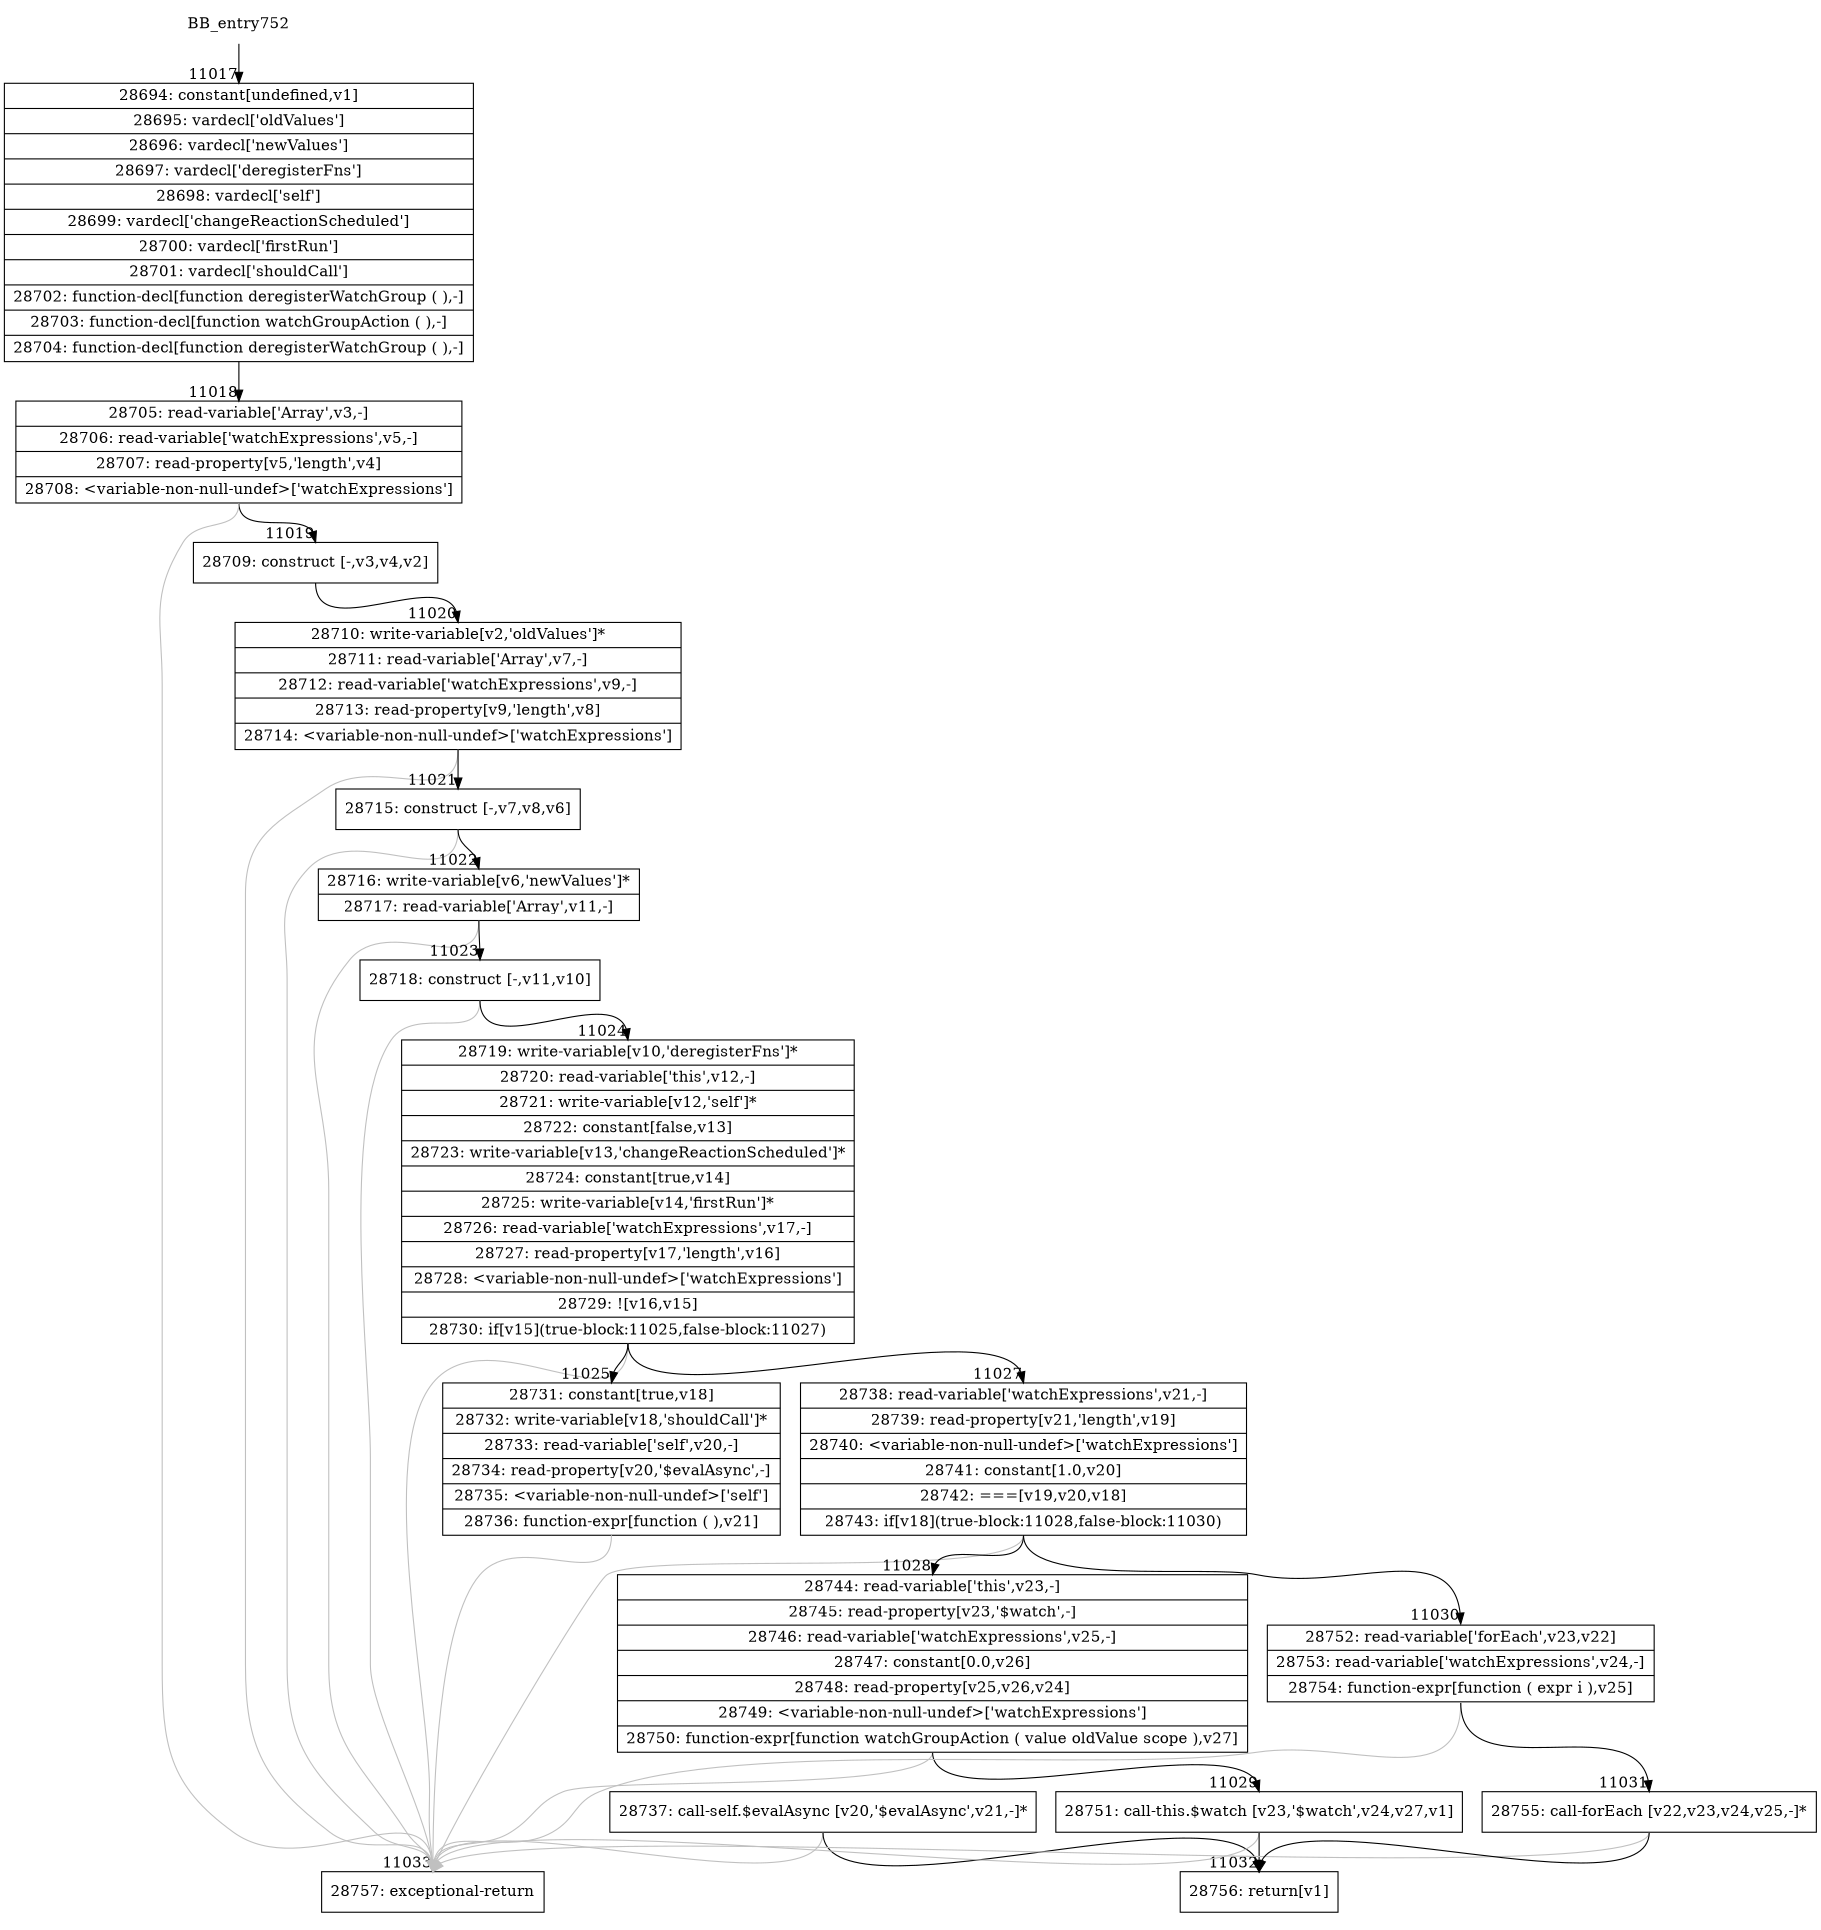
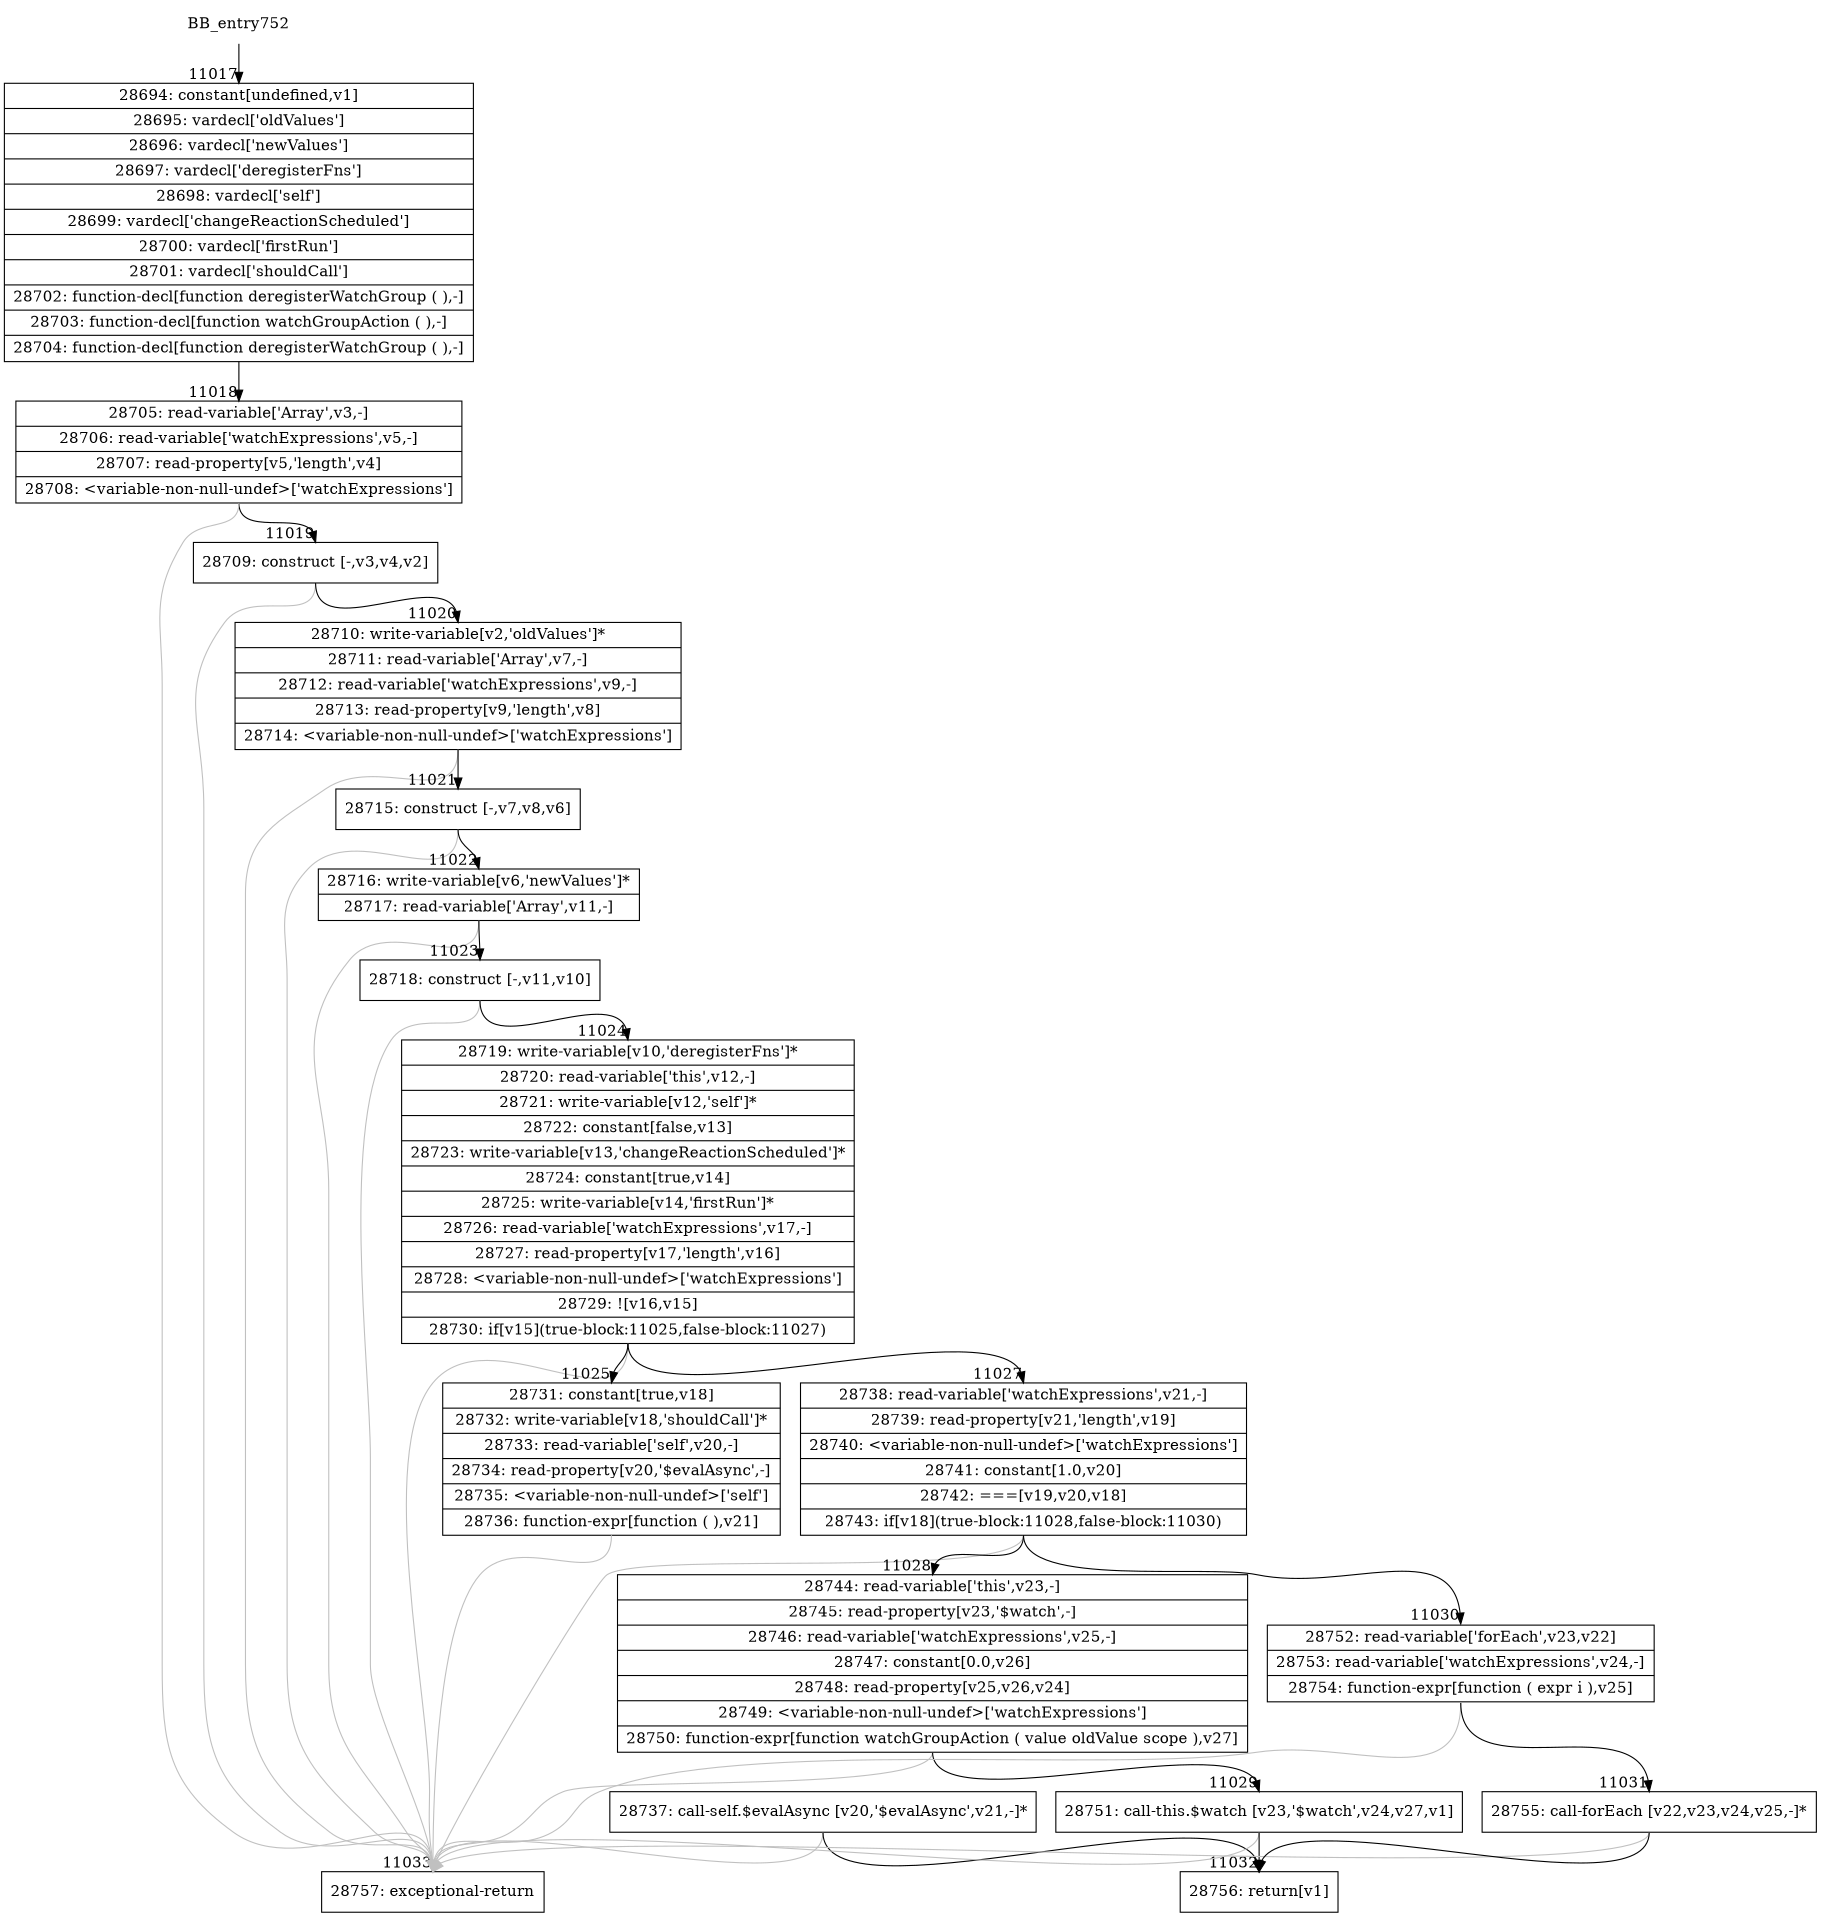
none -> (204, 1265)
